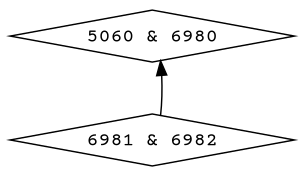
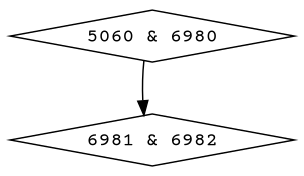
(162, 96) -> (143, 81)
